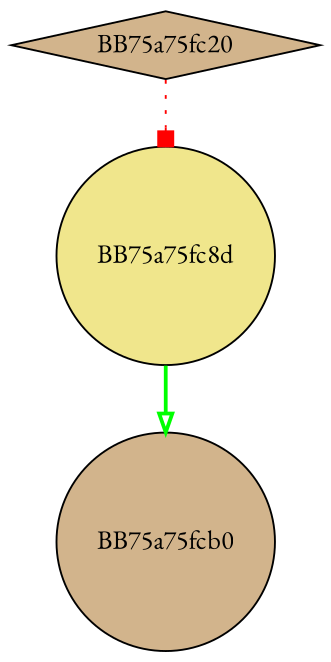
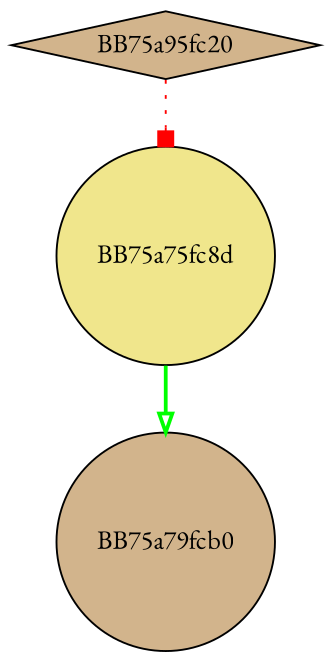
(166, 45) -> (166, 45)
(166, 542) -> (166, 542)
